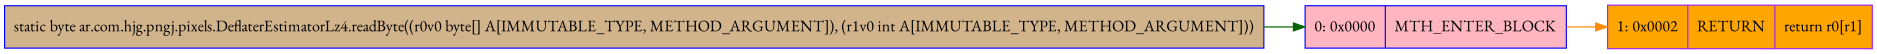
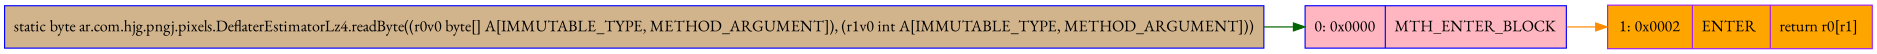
(1731, 26) -> (1729, 26)
